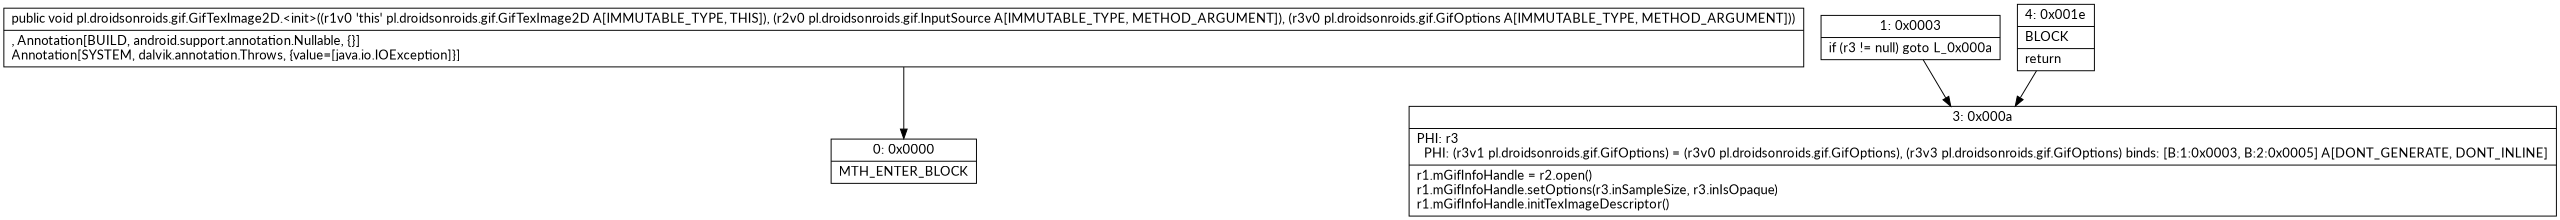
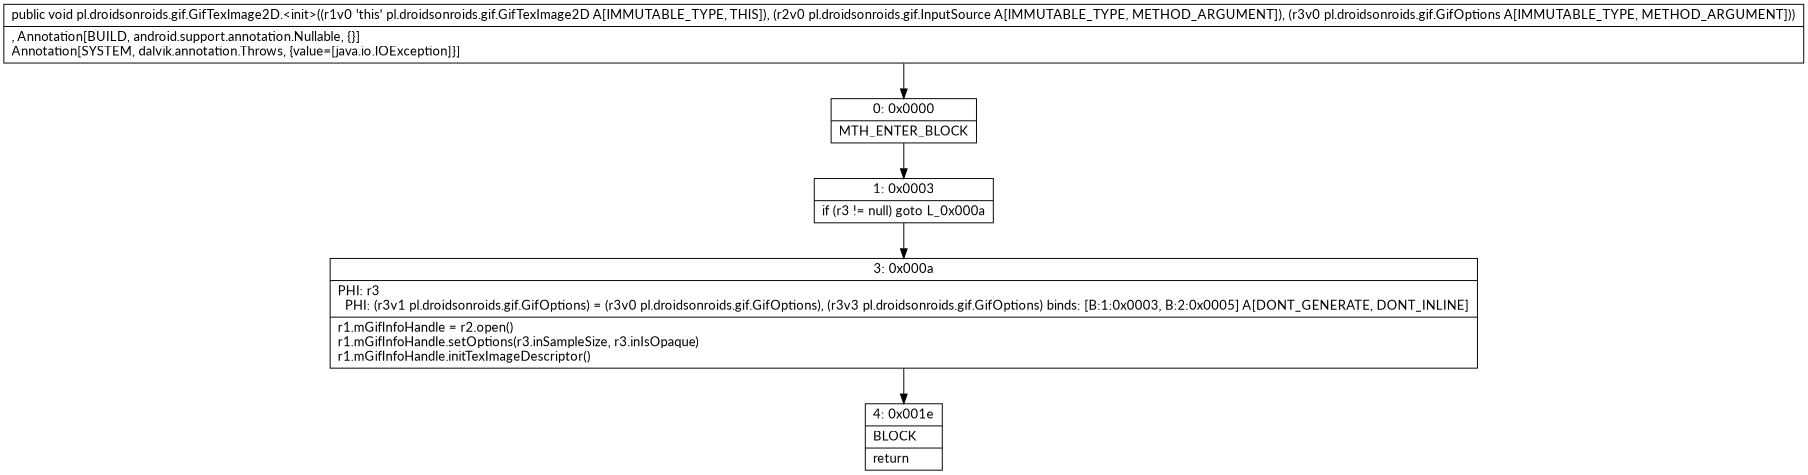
(2028, 84) -> (904, 381)
none -> (904, 156)
